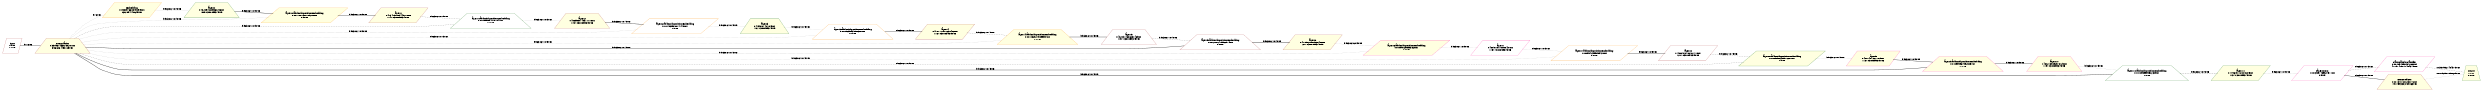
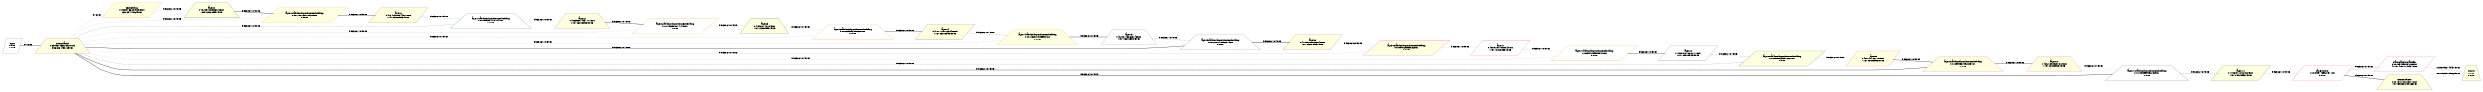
(2322, 73) -> (2322, 73)
